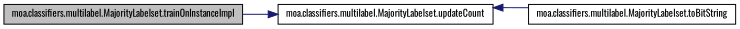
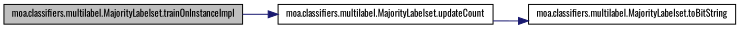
(516, 8) -> (506, 21)
